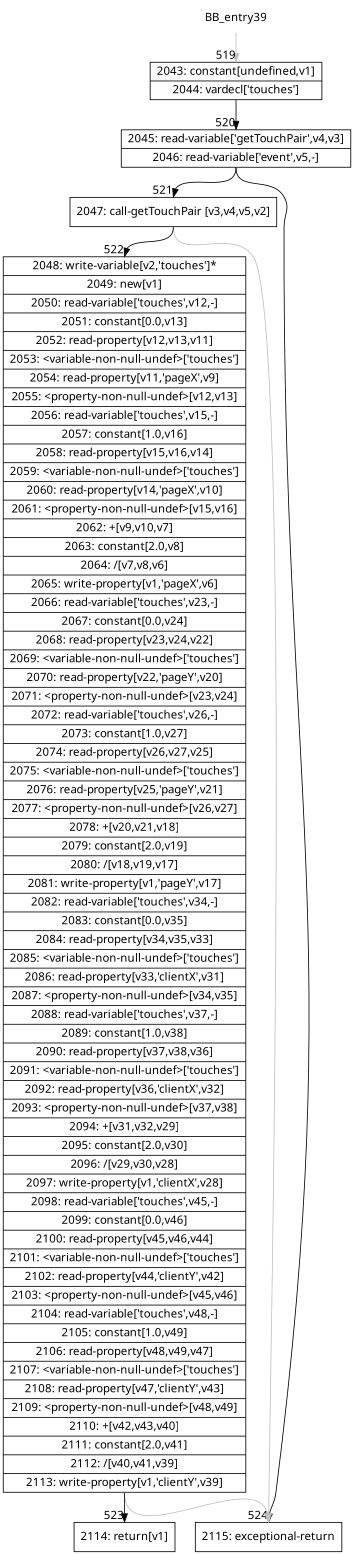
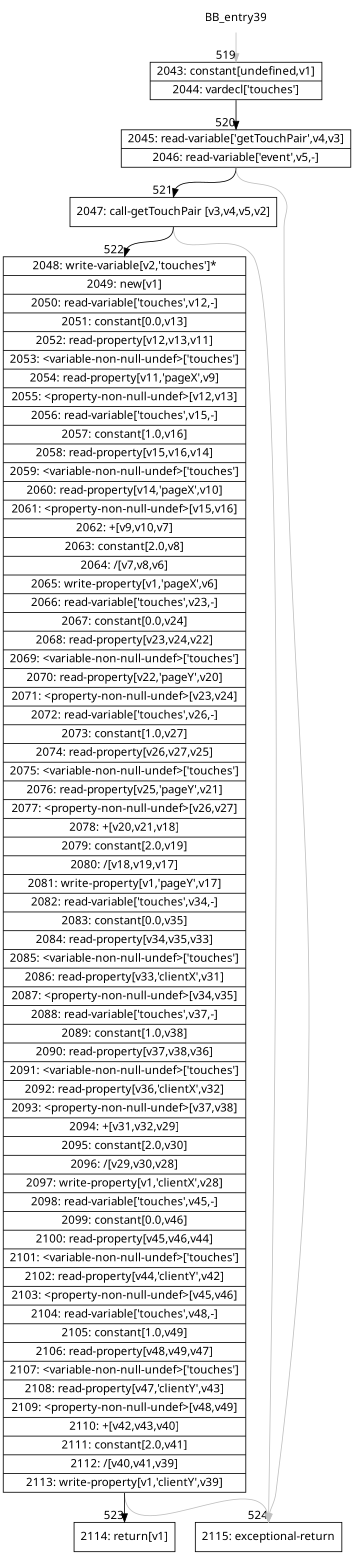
(304, 826) -> (304, 826)
